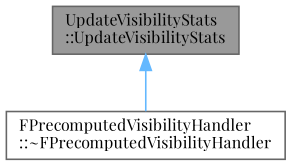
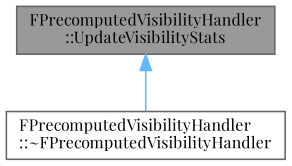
(146, 30) -> (146, 30)
